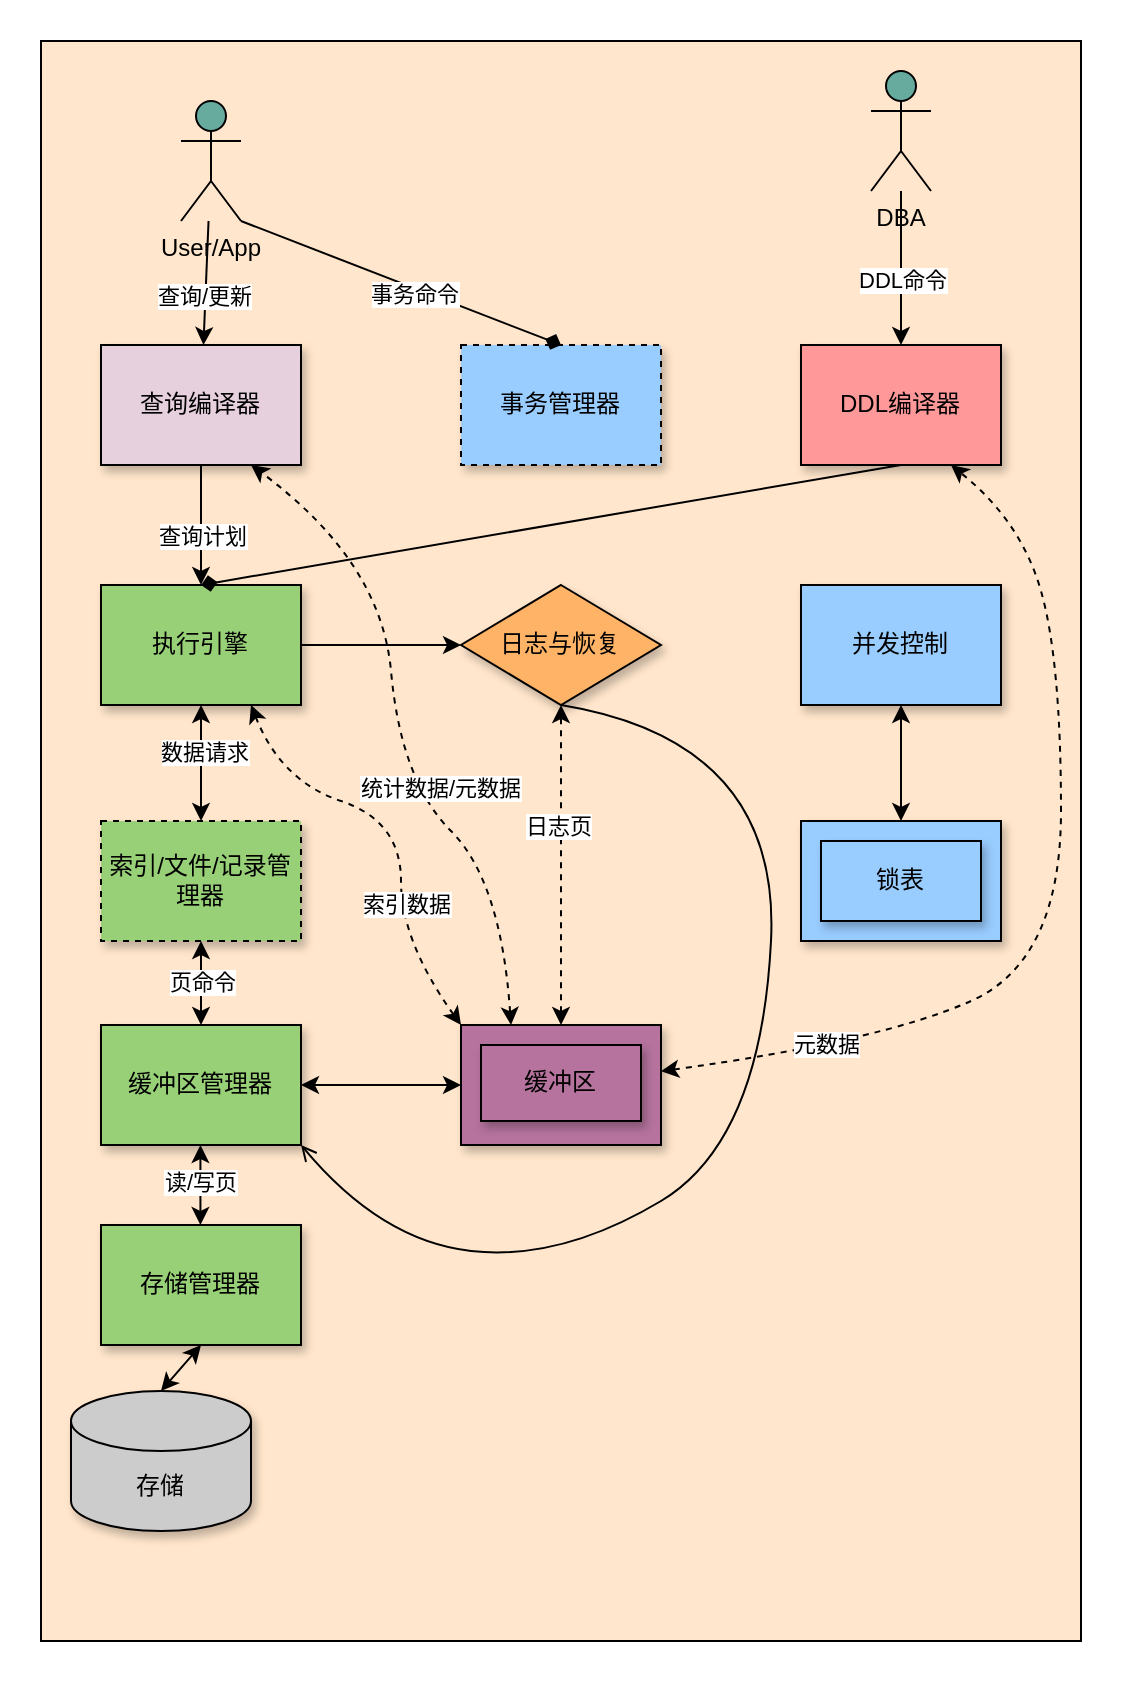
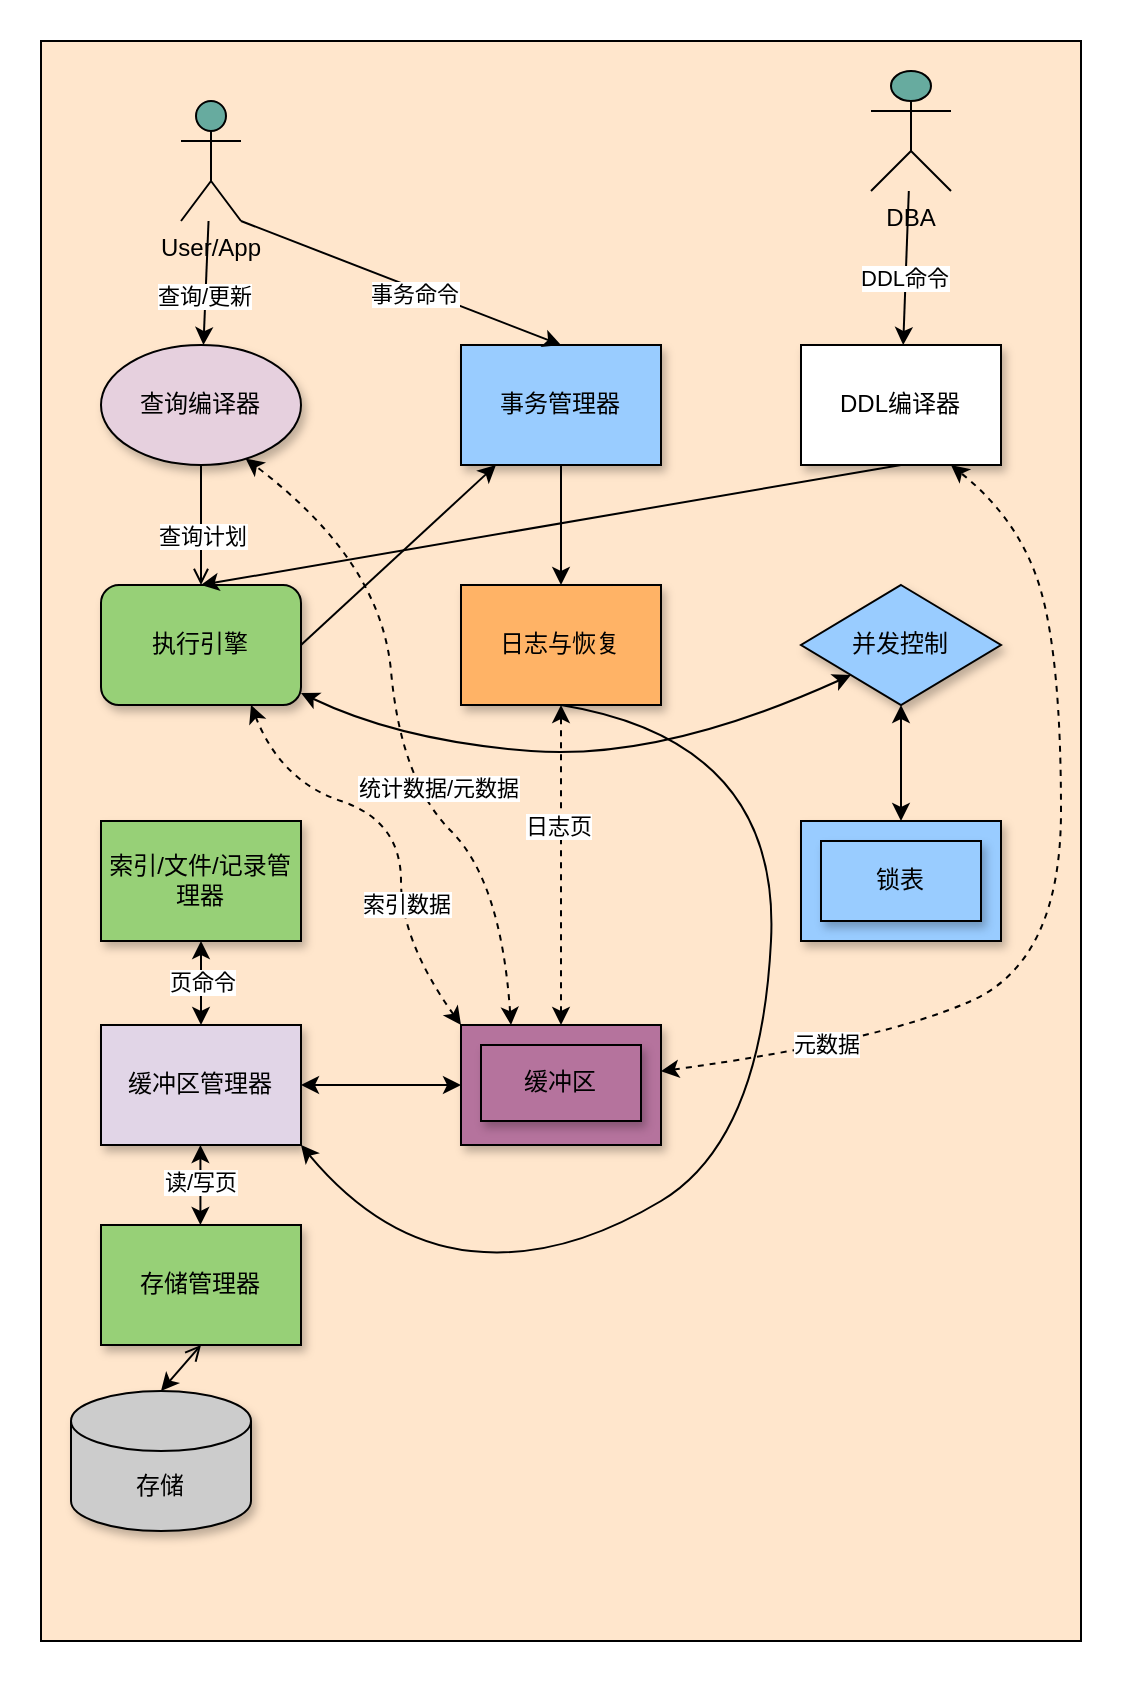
(901, 131) -> (911, 131)
(545, 339) -> (546, 339)
(201, 405) -> (201, 405)
(561, 405) -> (561, 405)
(901, 405) -> (901, 405)
none -> (561, 518)
(397, 551) -> (397, 551)
(201, 570) -> (201, 574)
(201, 645) -> (201, 645)
(374, 645) -> (448, 510)
(561, 645) -> (561, 645)
(901, 645) -> (901, 645)
none -> (484, 746)
(201, 763) -> none
(201, 881) -> (201, 881)
(201, 1085) -> (201, 1085)
(355, 1200) -> (358, 1203)
(191, 1356) -> (193, 1354)
